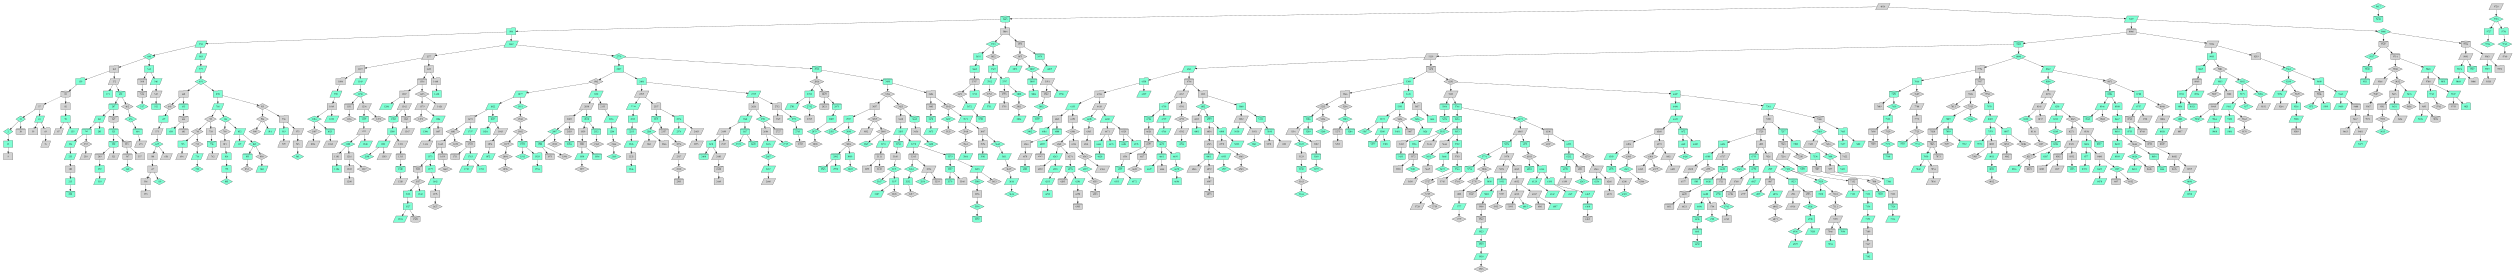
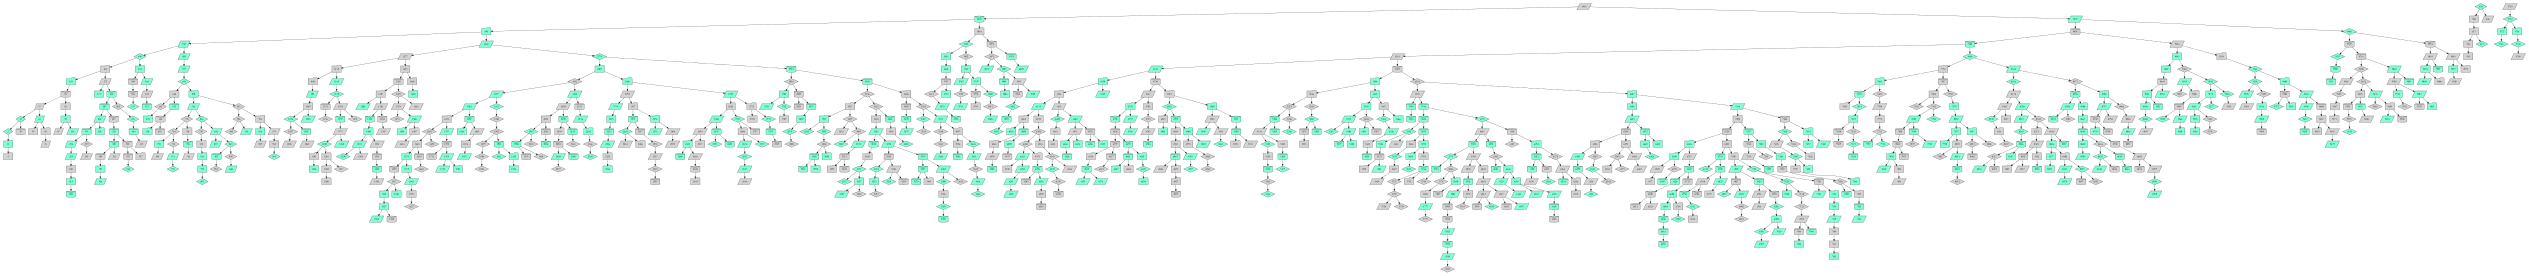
none -> (2306, 112)
(157, 132) -> none
(850, 169) -> none
(1413, 169) -> (1379, 169)
(1048, 194) -> (1011, 194)
